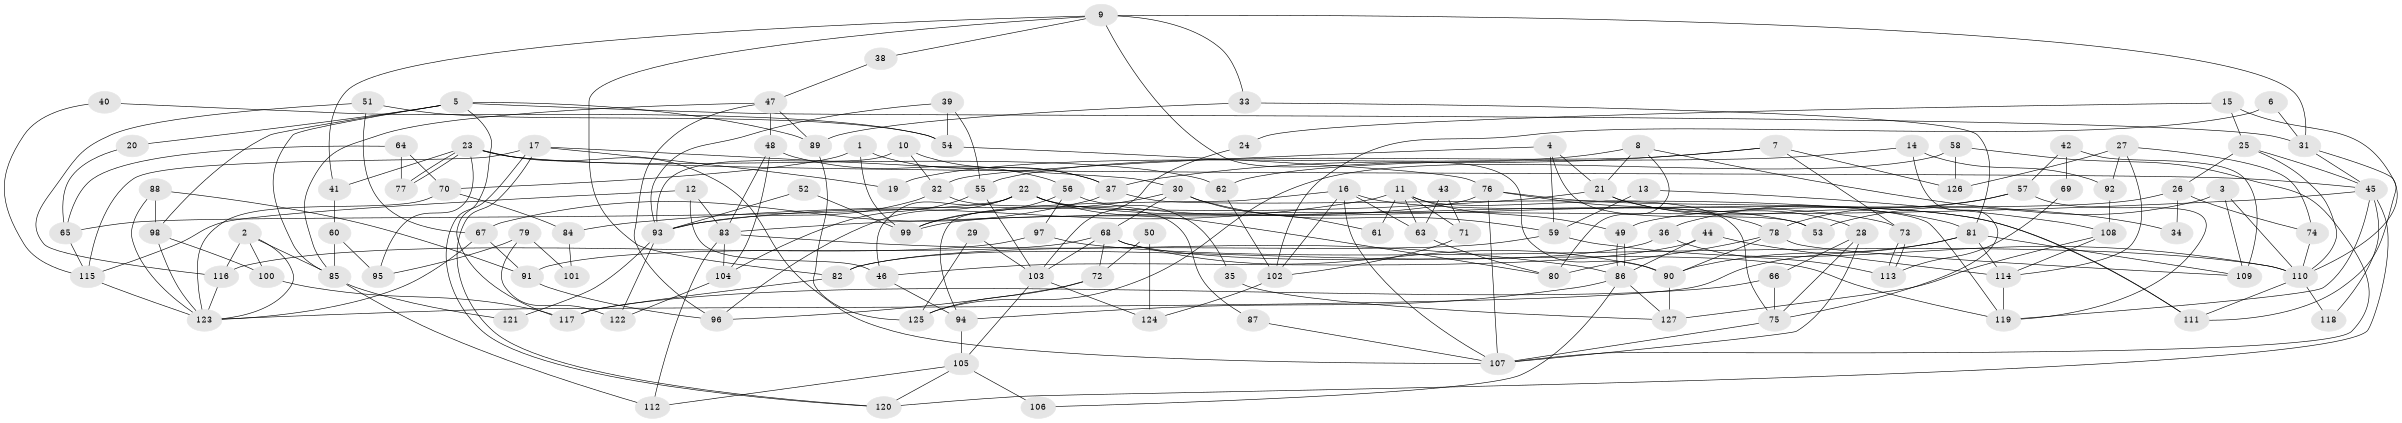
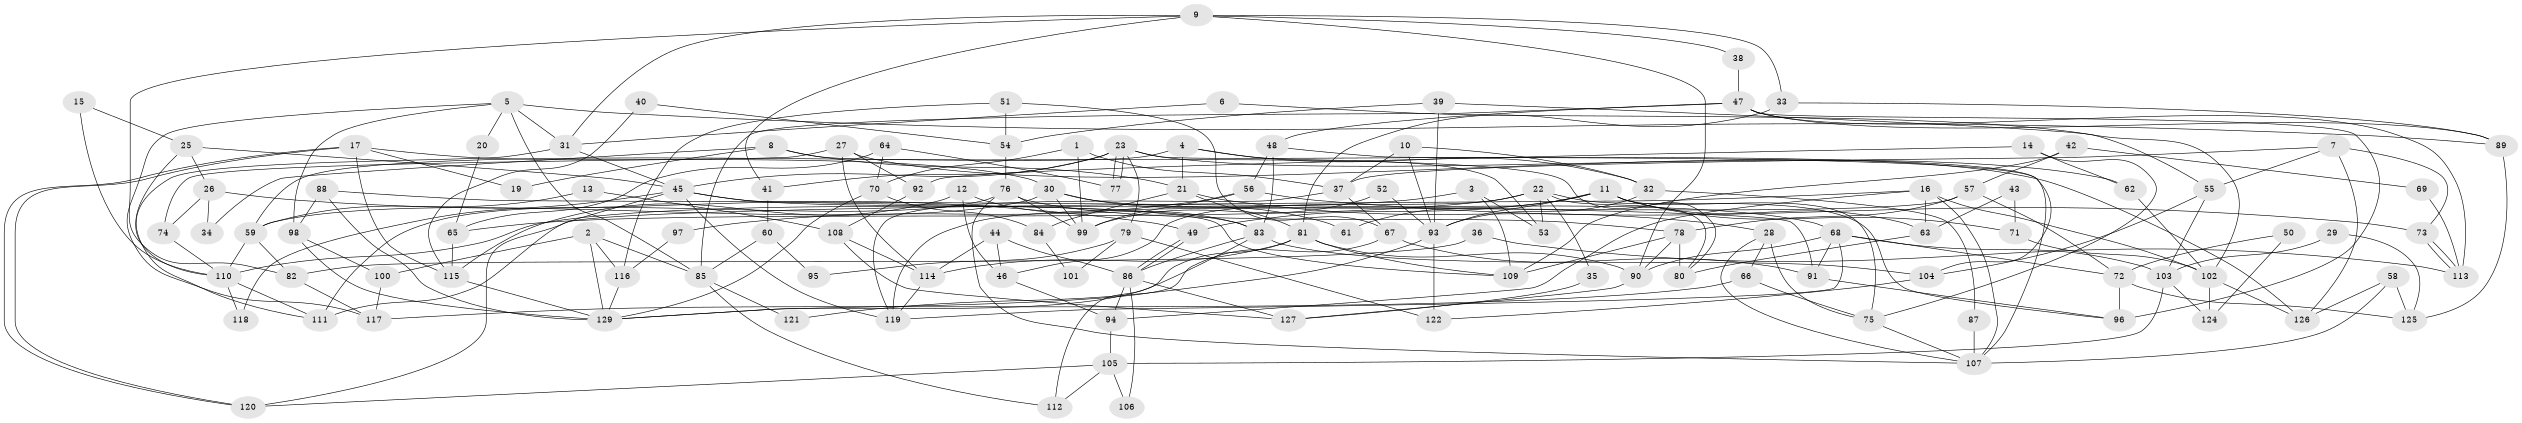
none -> (2176, 116)
(1245, 146) -> none
(1842, 207) -> (2051, 230)
none -> (1100, 210)
(434, 213) -> (1139, 189)
(1763, 250) -> none
none -> (2256, 299)
(204, 320) -> (605, 320)
